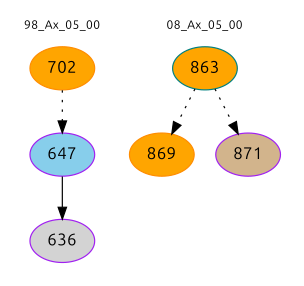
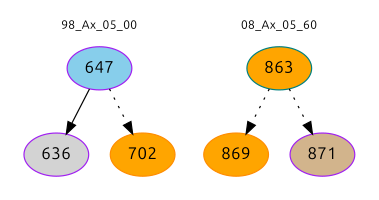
(205, 26) -> (279, 26)
(62, 106) -> (118, 106)
